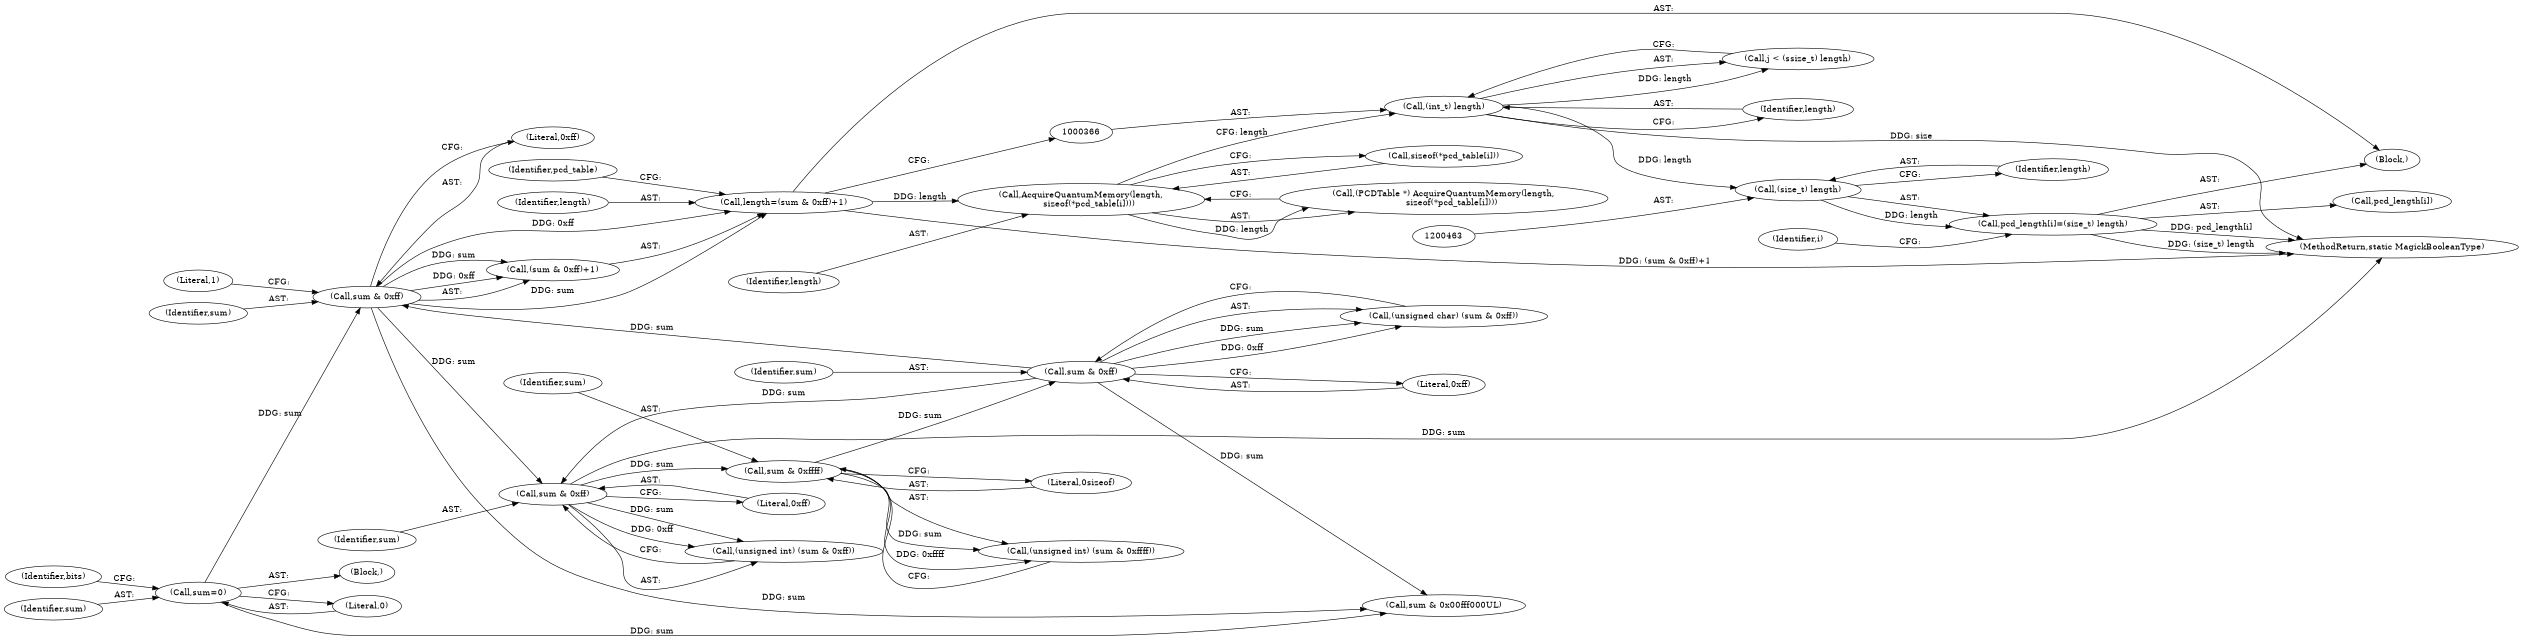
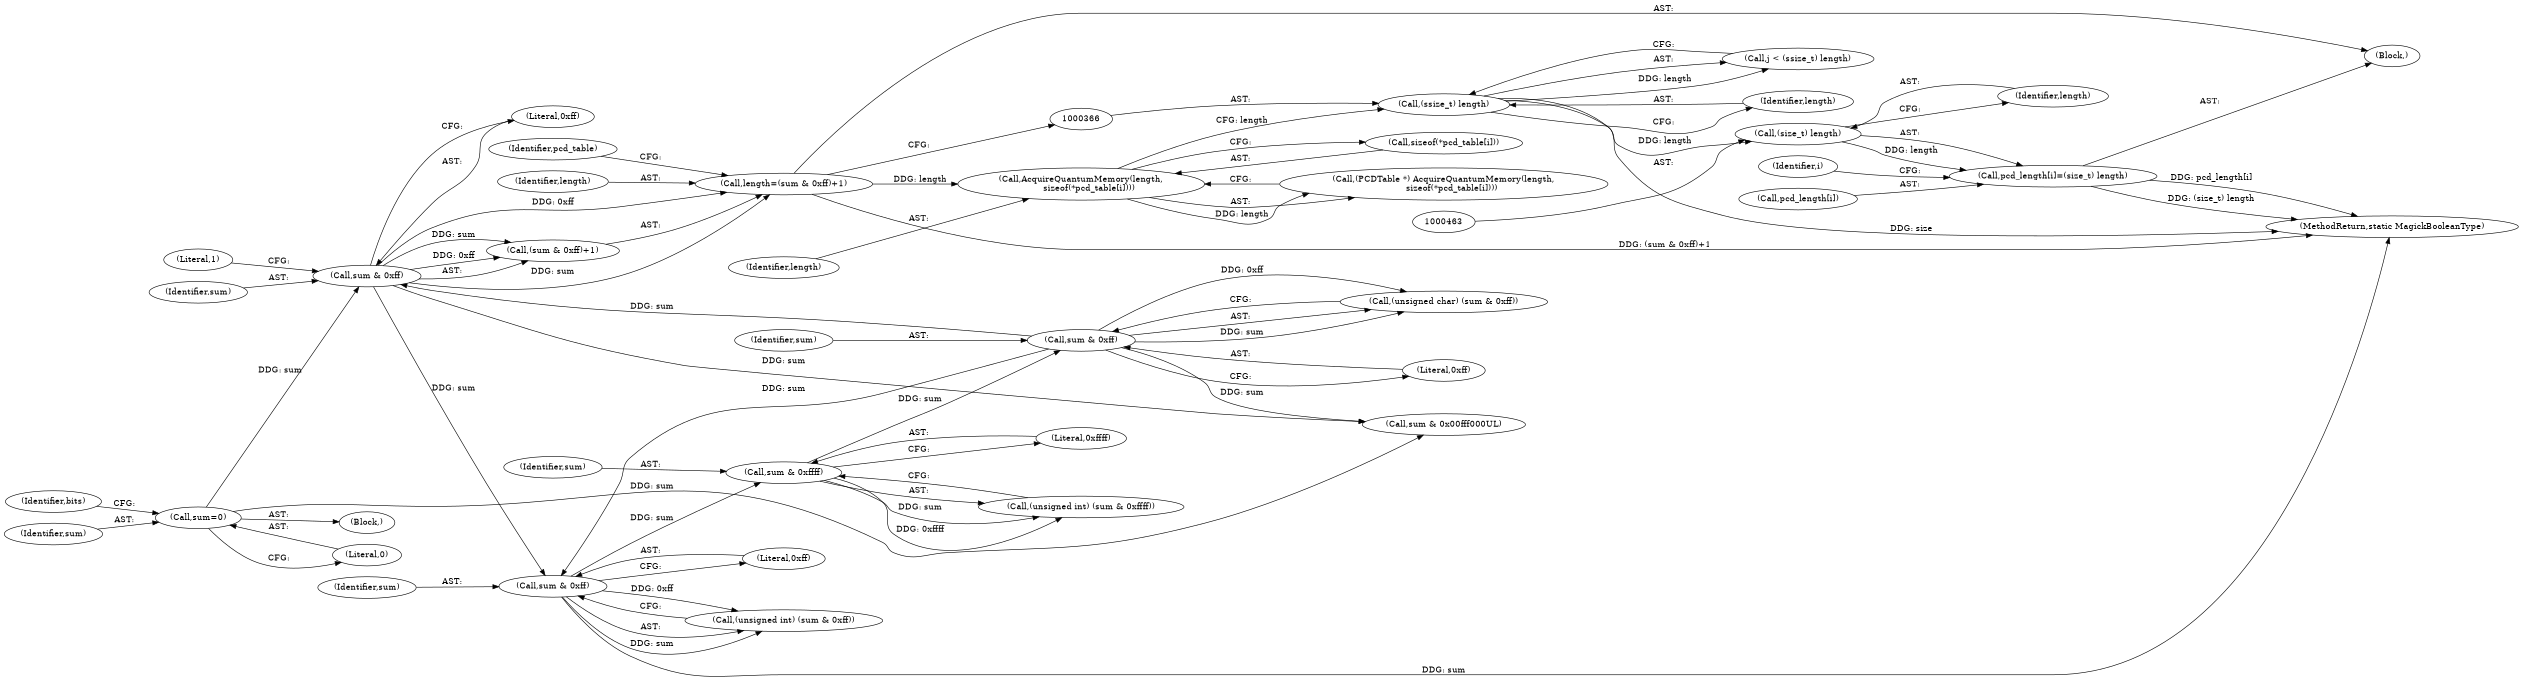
(1444, 107) -> (1444, 105)
(2235, 212) -> (1916, 191)
(1444, 236) -> (1444, 222)
(1081, 483) -> (1081, 438)
